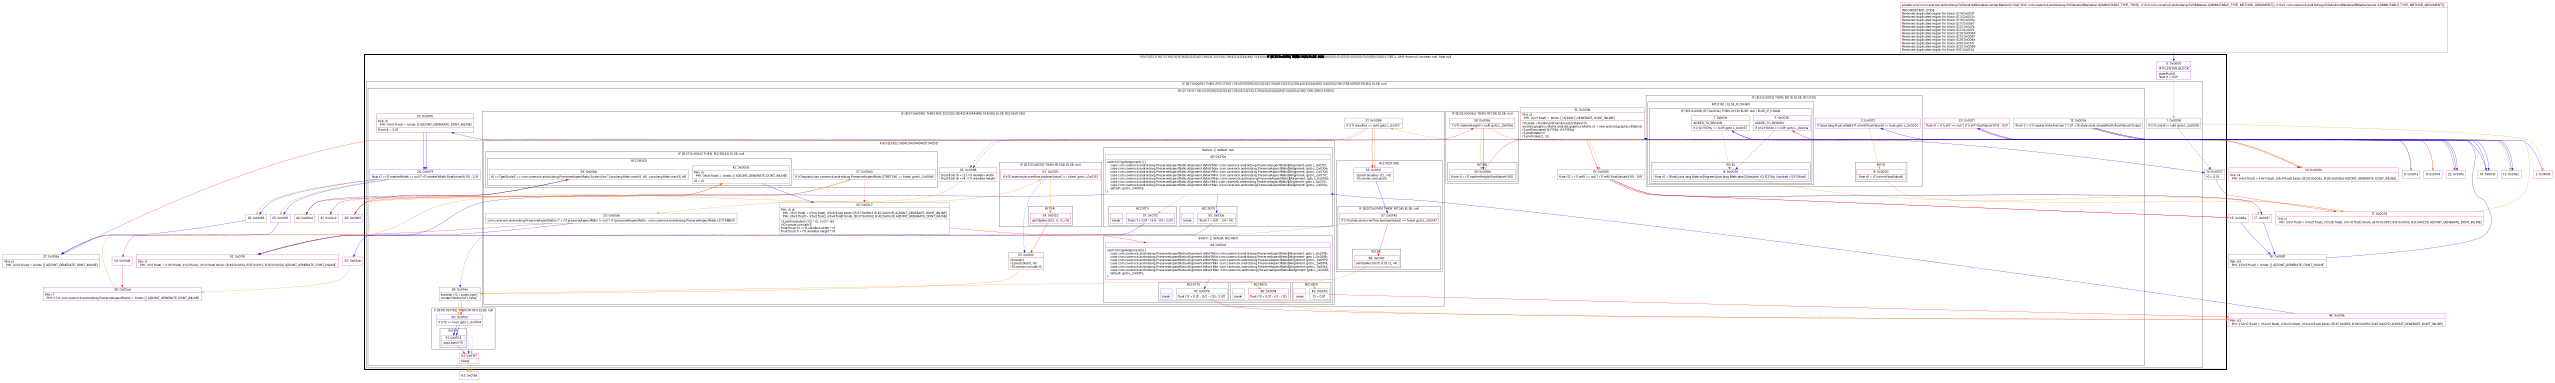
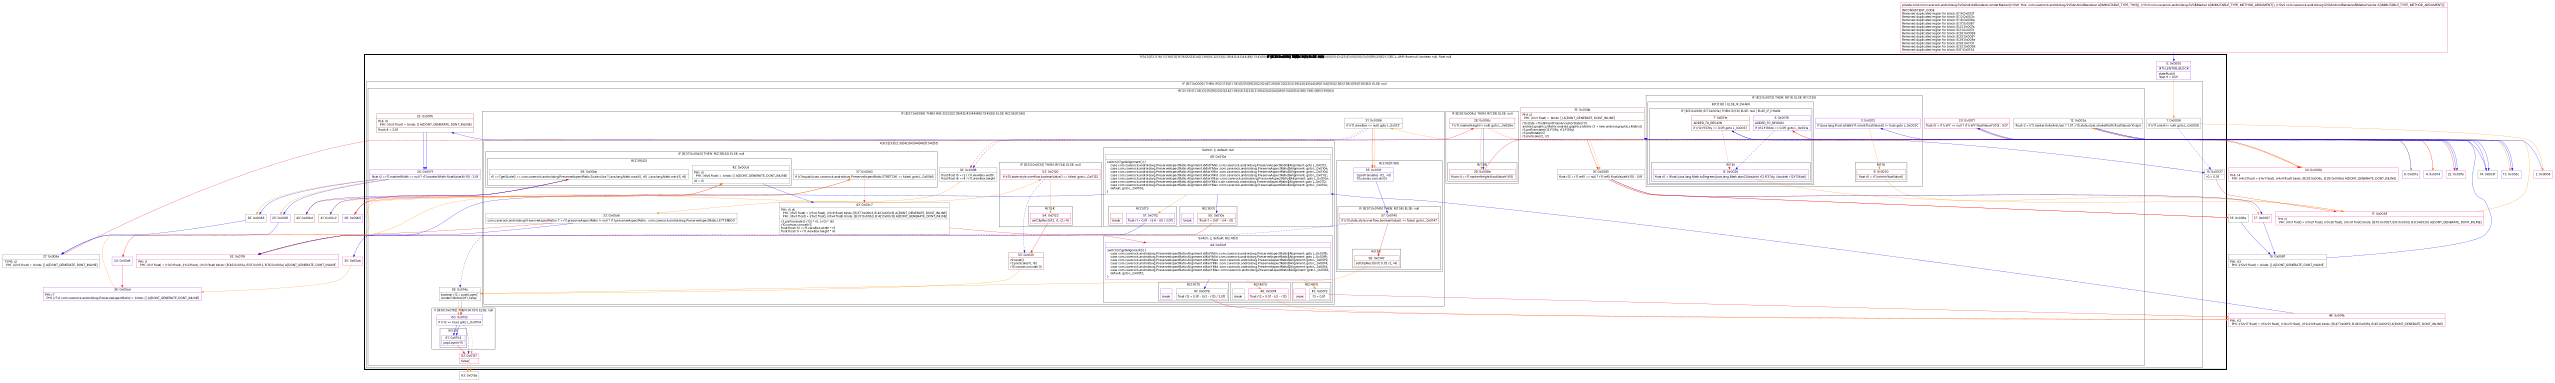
(448, 196) -> (448, 196)
(10, 262) -> (11, 262)
